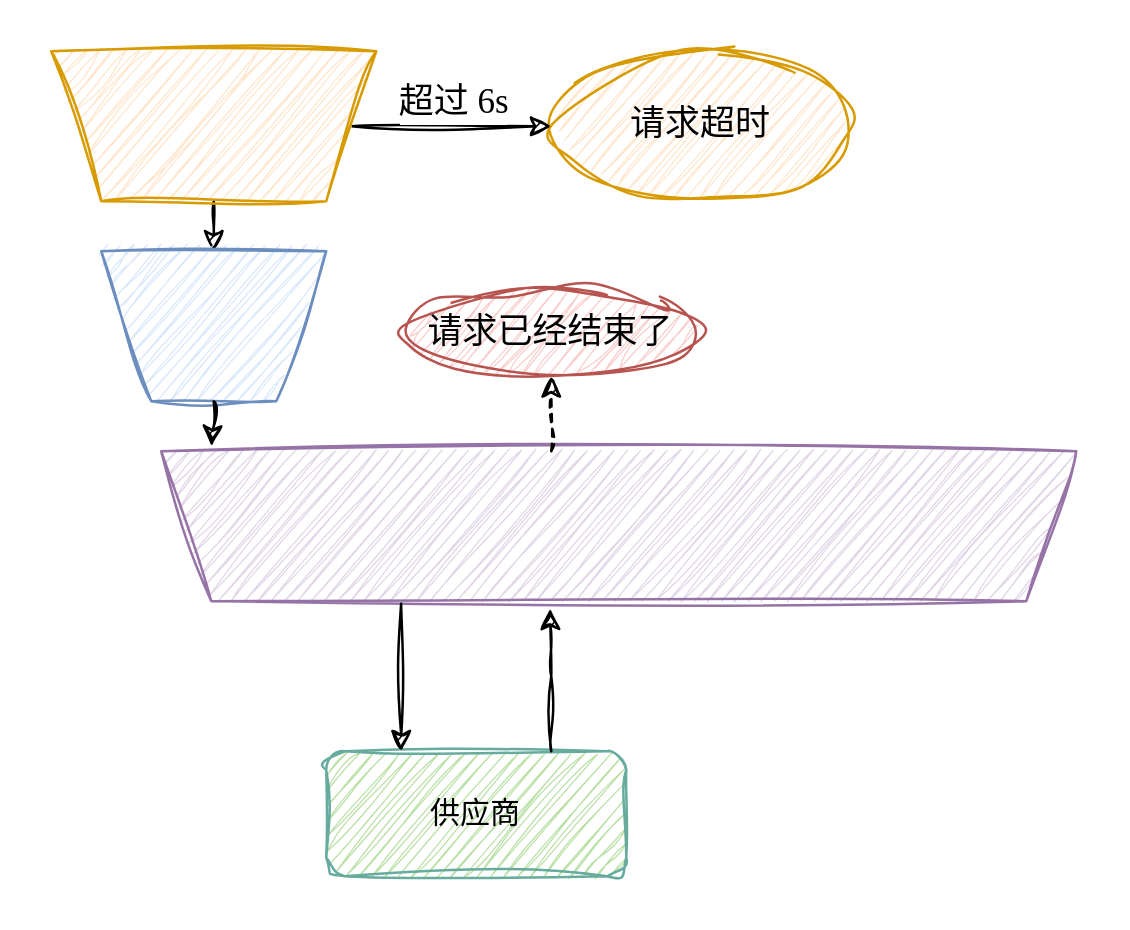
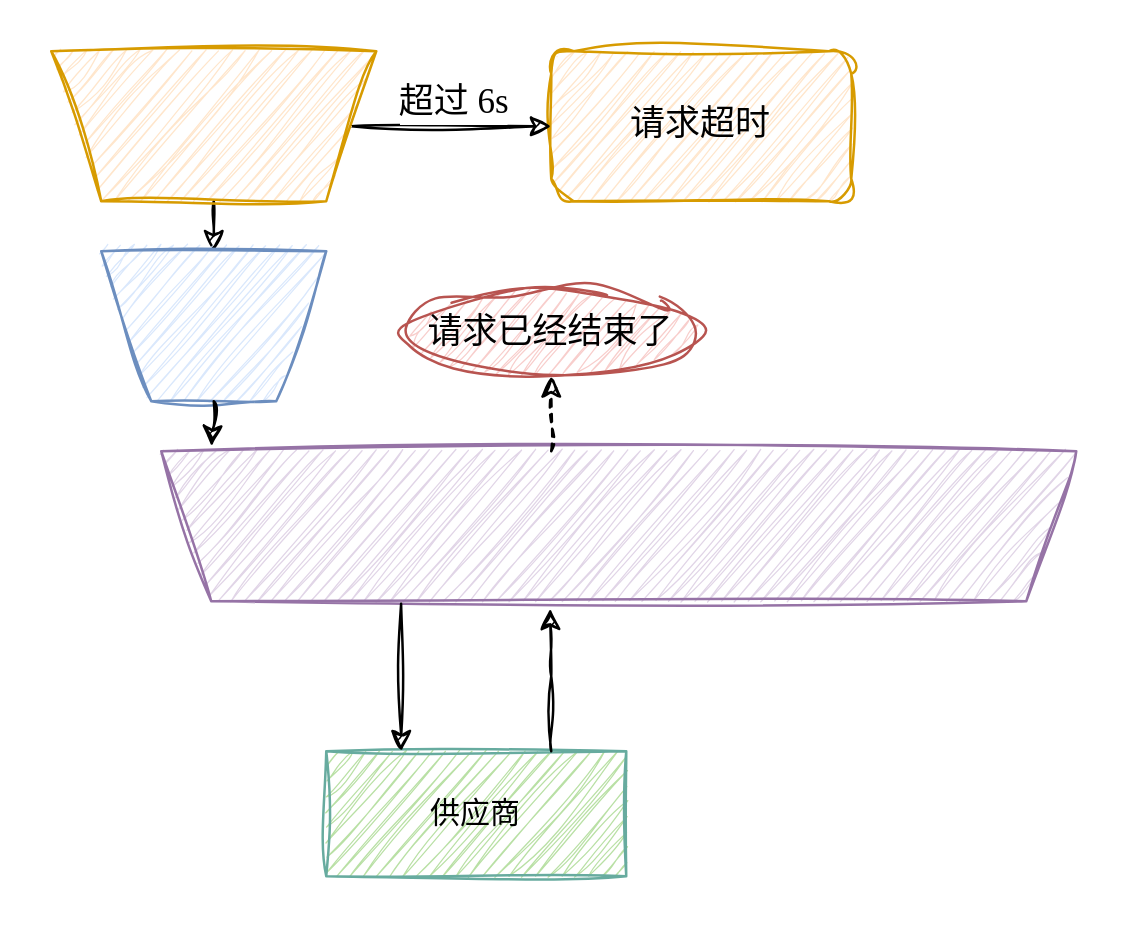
(701, 126) -> (701, 126)
(476, 814) -> (476, 814)
